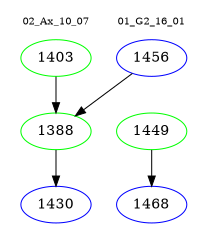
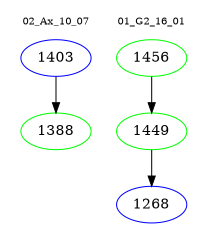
(56, 58) -> (56, 58)
(152, 58) -> (152, 58)
(114, 87) -> (152, 90)
(56, 205) -> none
(152, 205) -> (152, 205)
